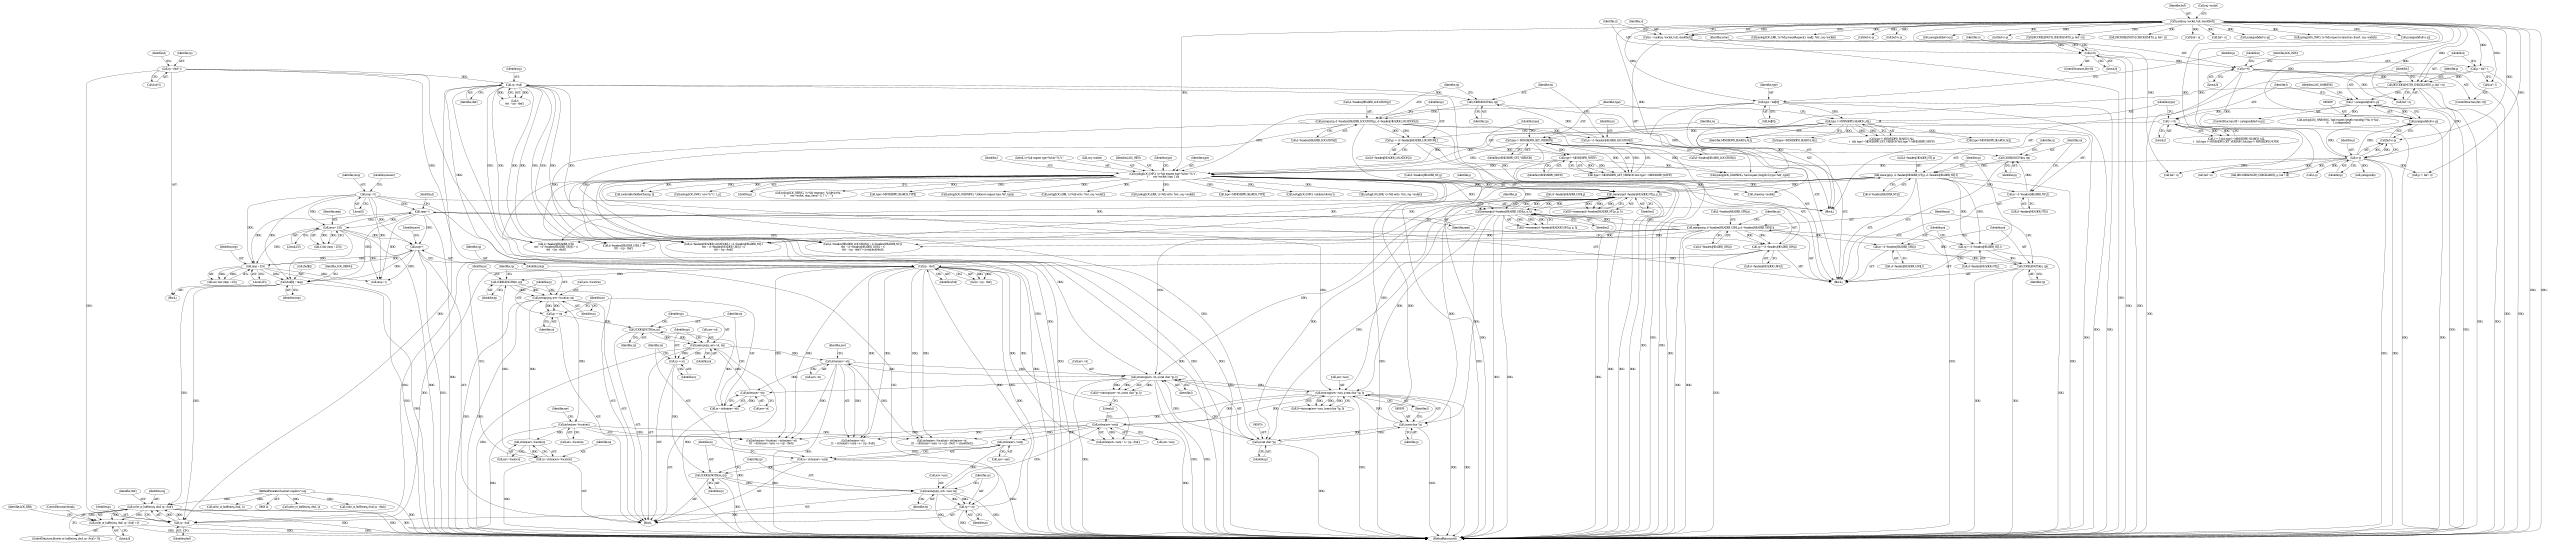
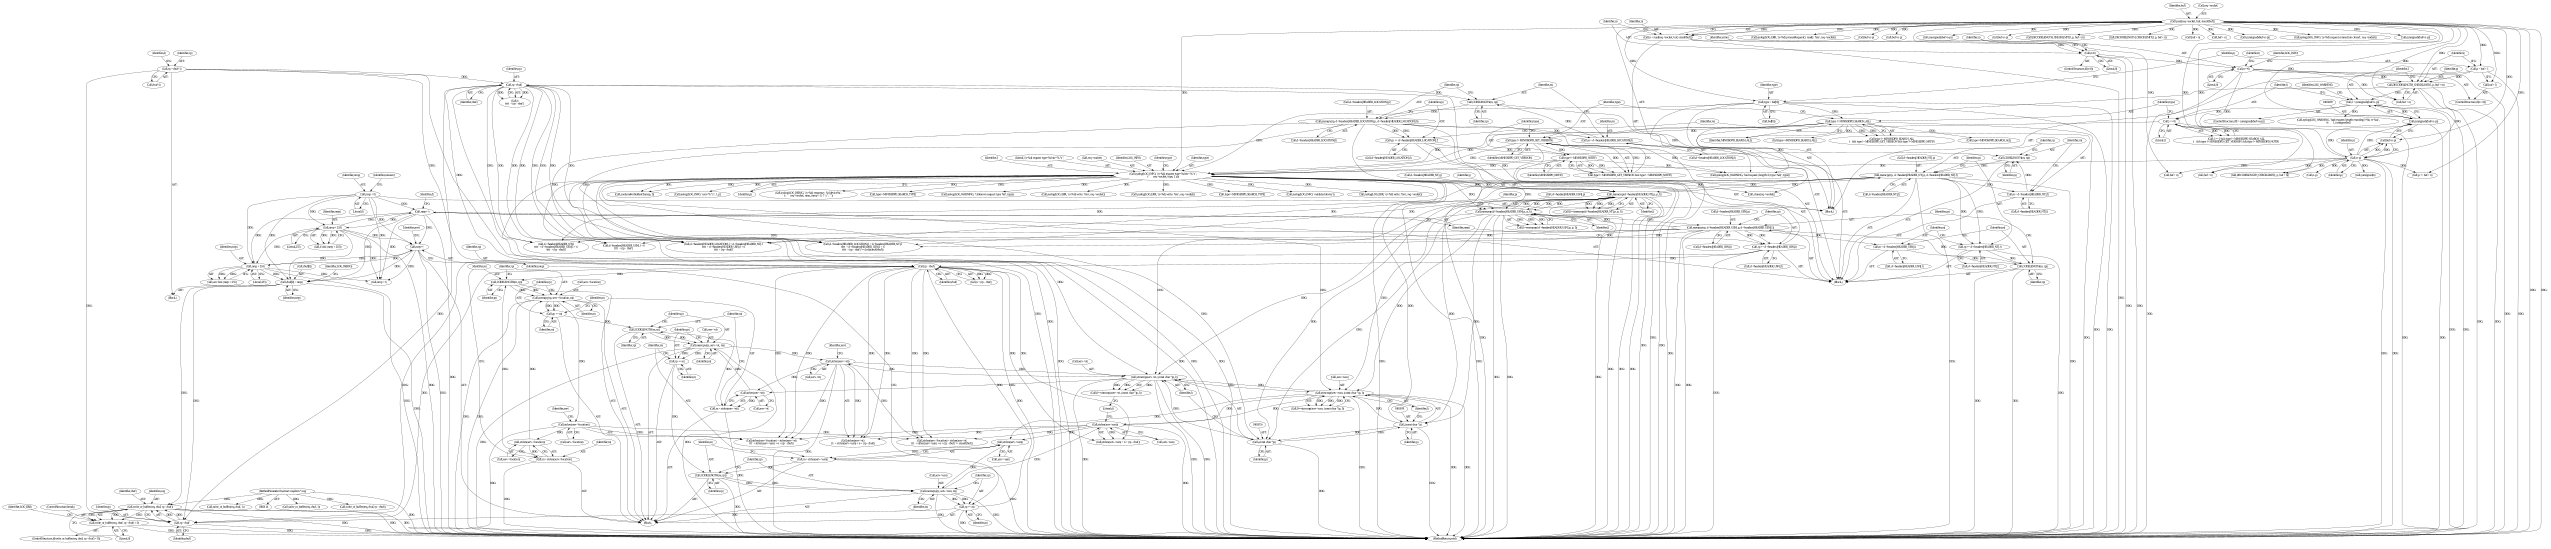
(1642, 102) -> (1642, 102)
(1027, 293) -> none
